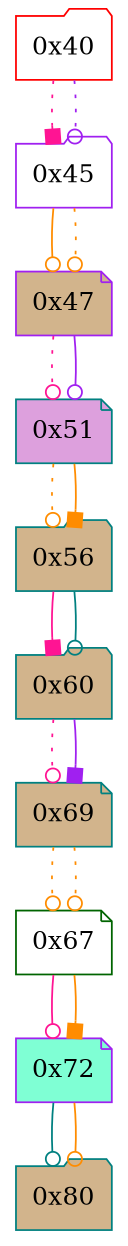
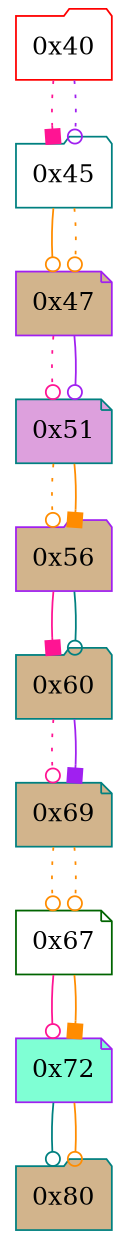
(64, 176) -> (64, 176)
(64, 559) -> (64, 559)
